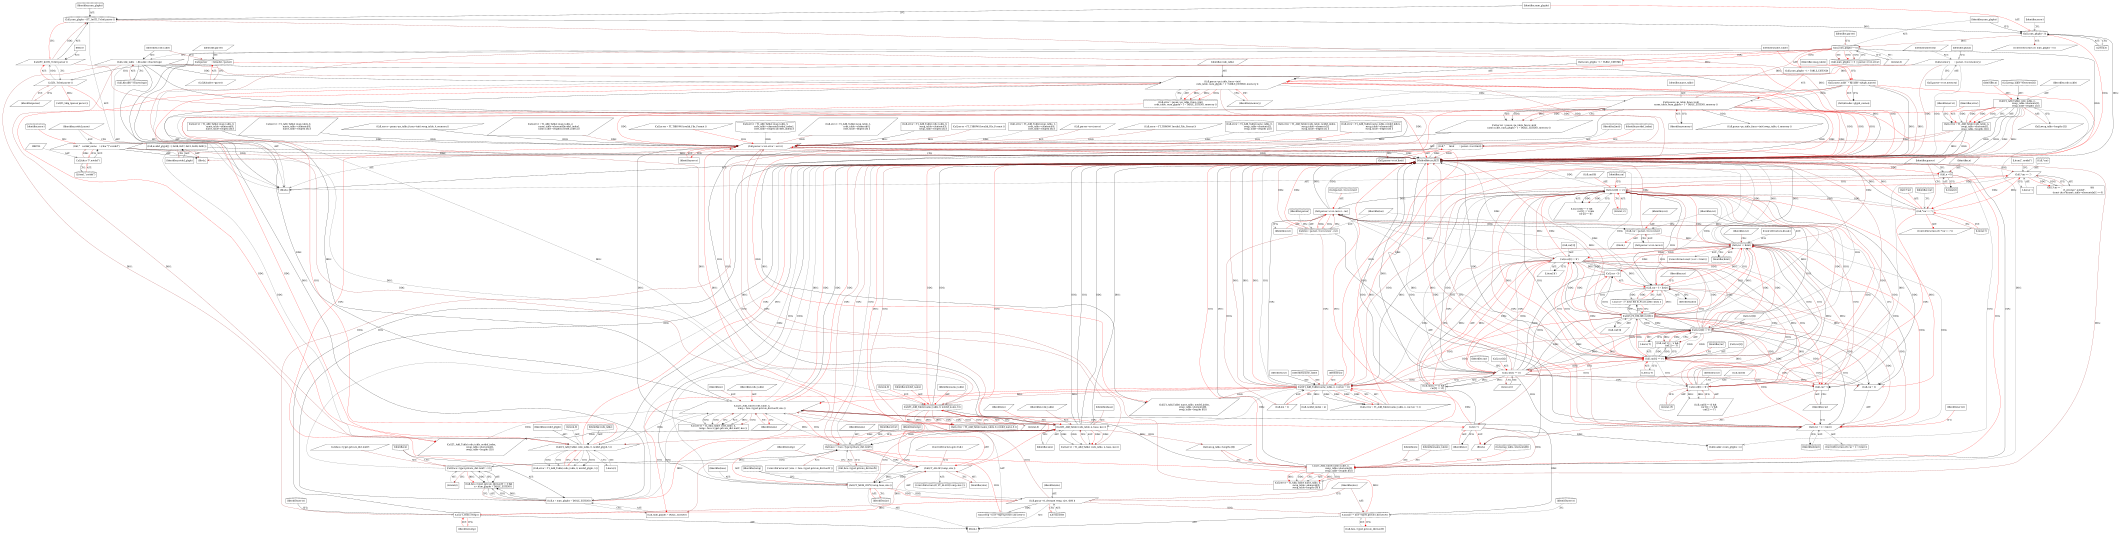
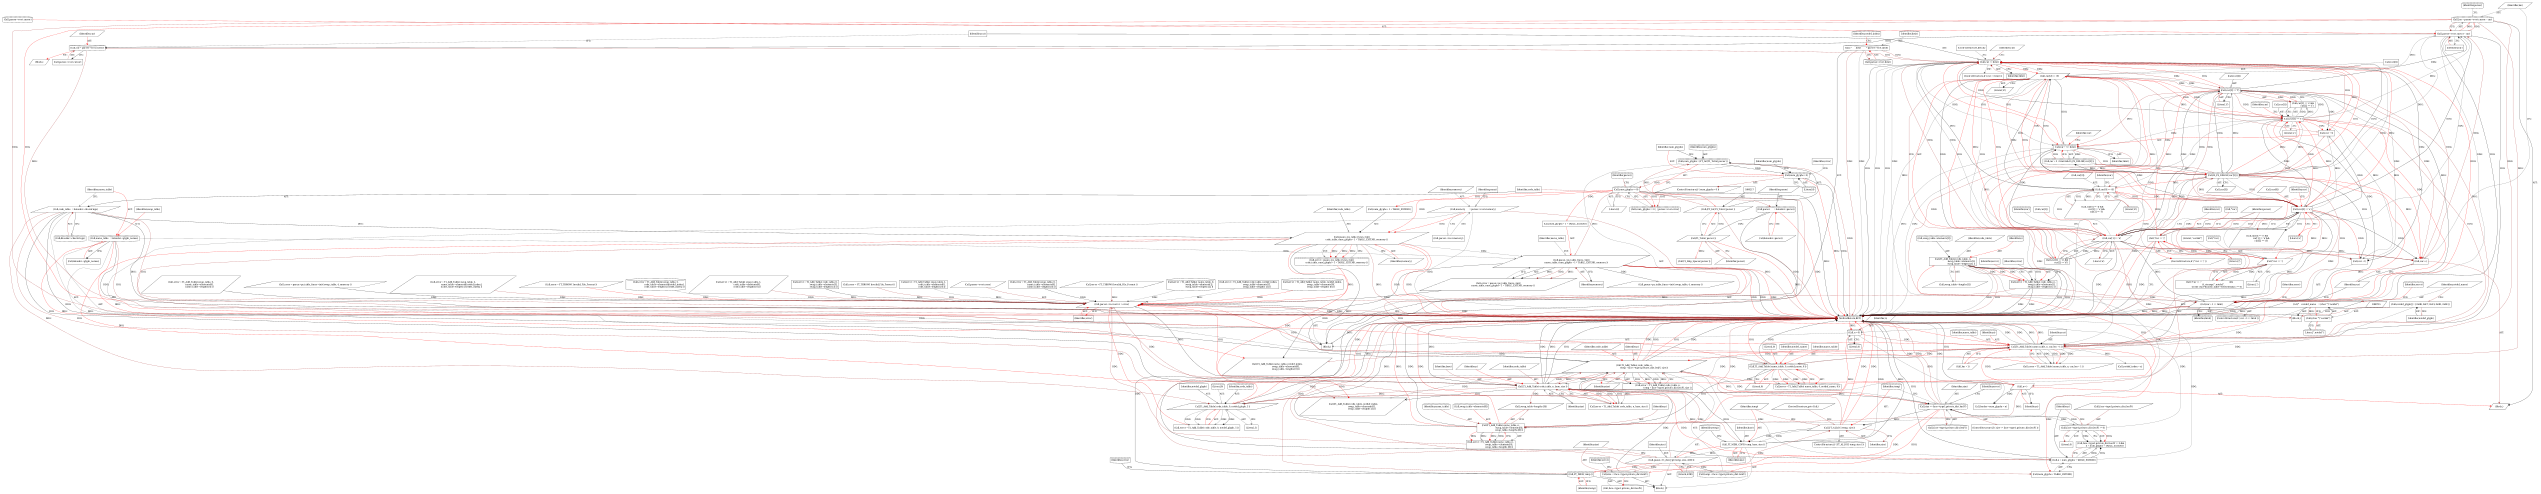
(1727, 162) -> (2140, 301)
(1869, 387) -> (2359, 261)
